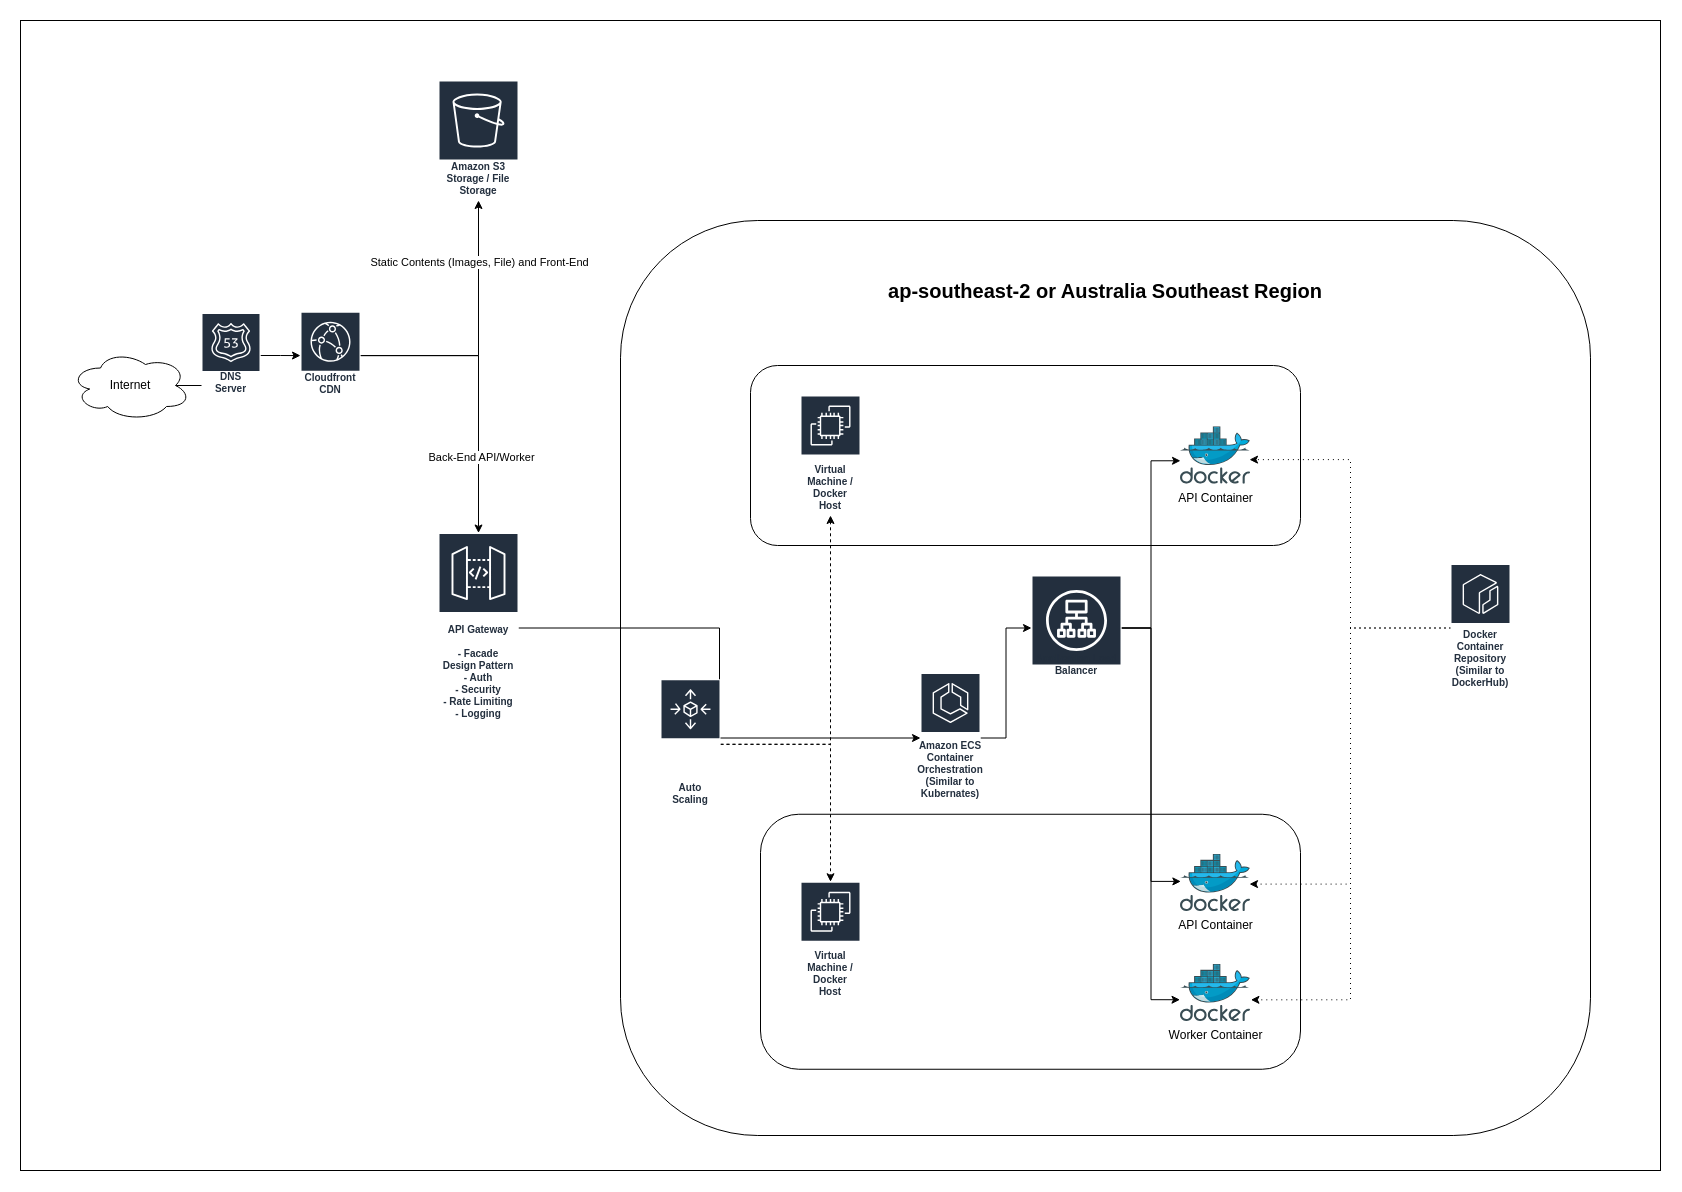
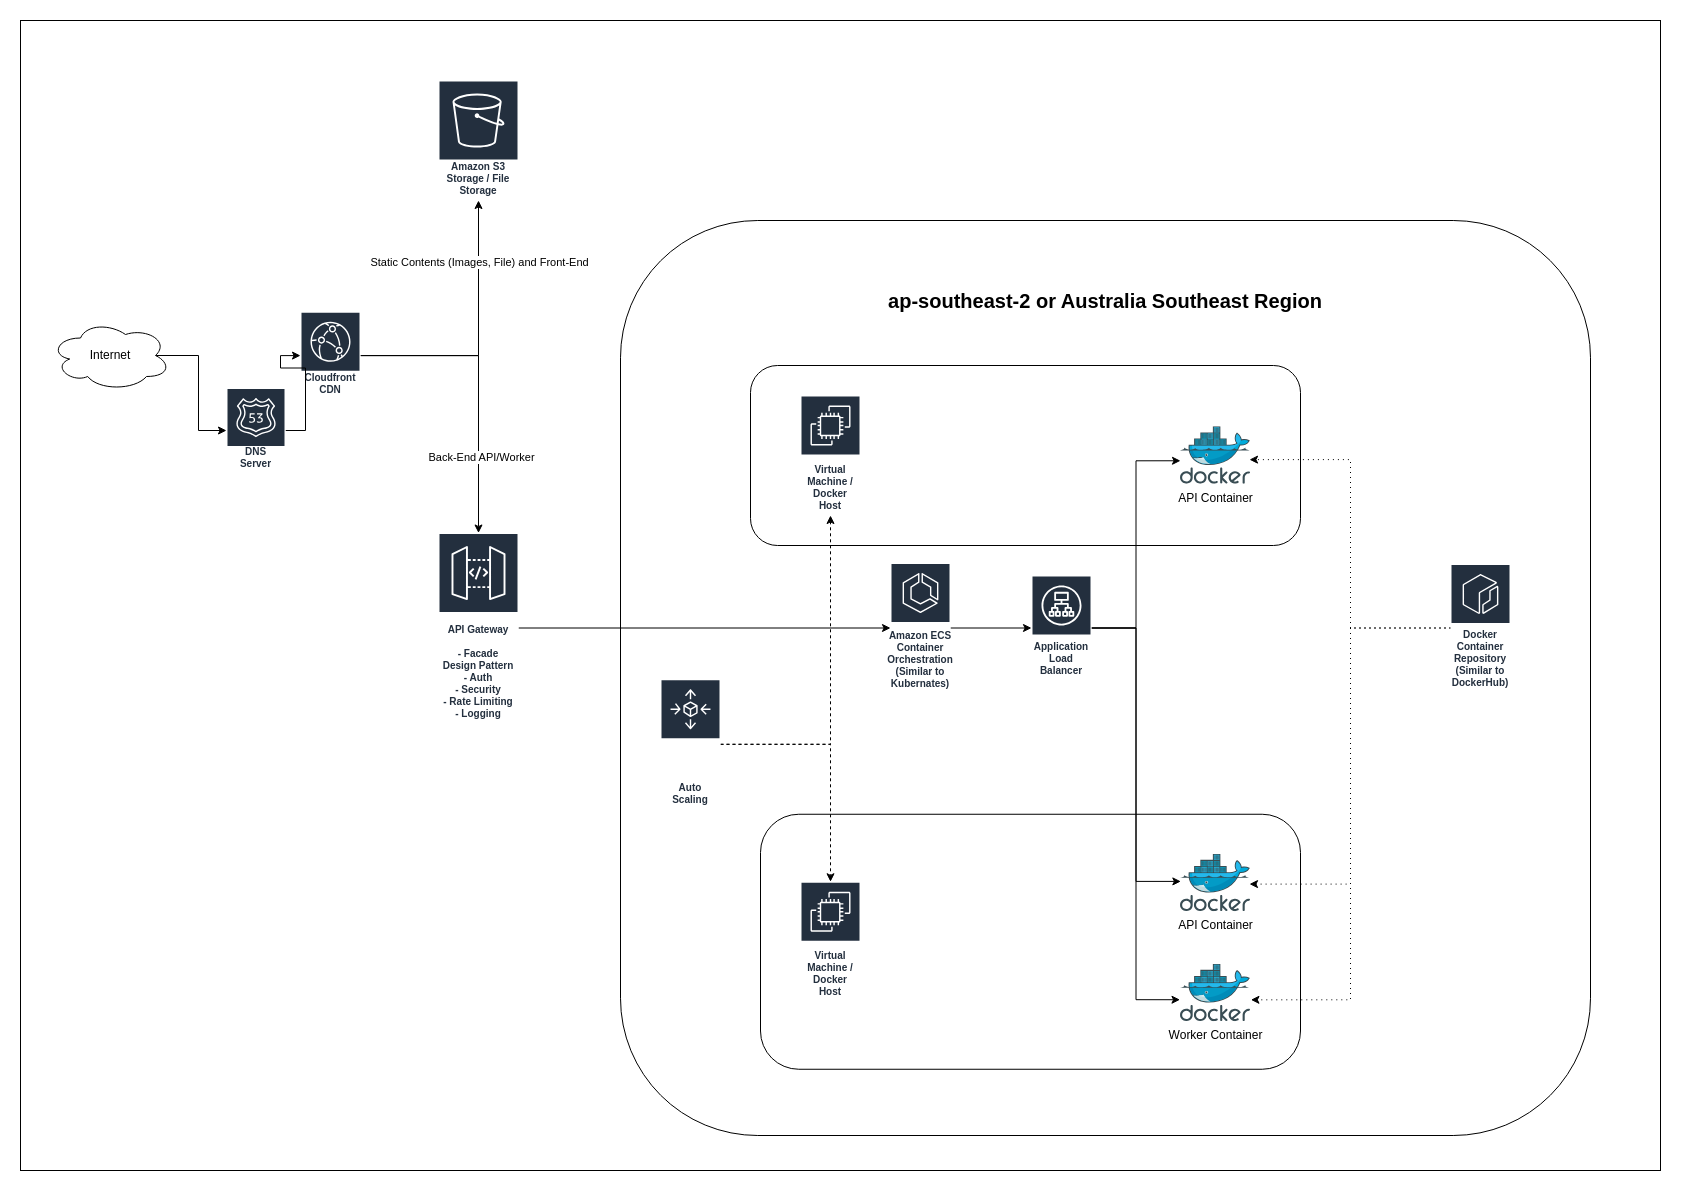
(1106, 291) -> (1106, 301)
(231, 356) -> (256, 431)
(131, 386) -> (111, 356)
(1077, 628) -> (1062, 628)
(951, 738) -> (921, 628)
